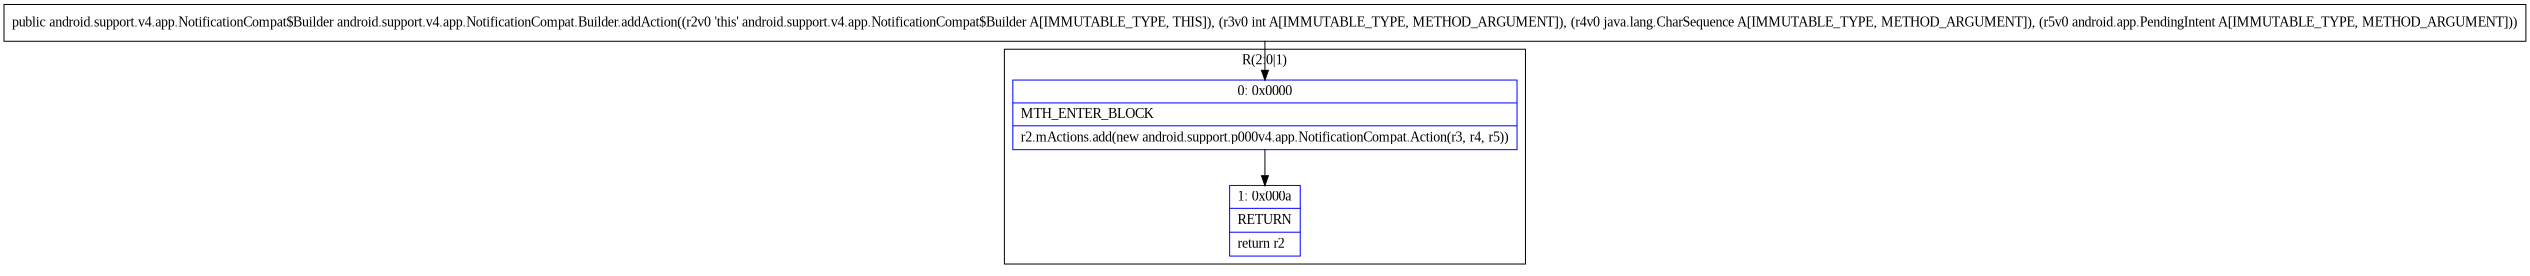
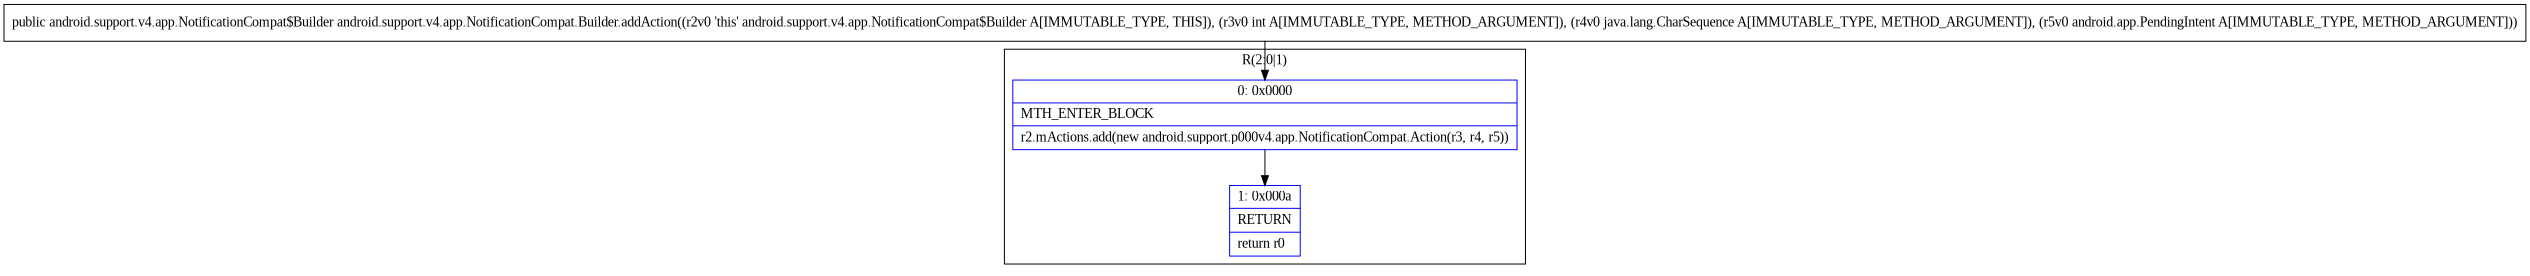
(1261, 244) -> (1261, 244)
